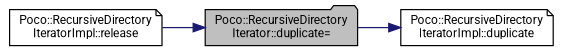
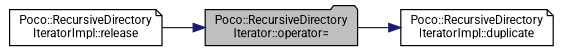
(281, 28) -> (281, 28)
